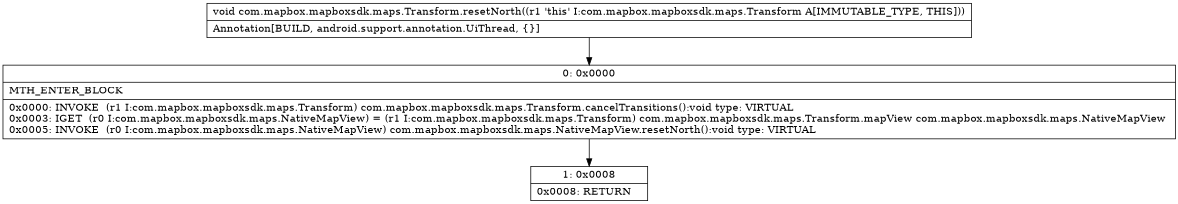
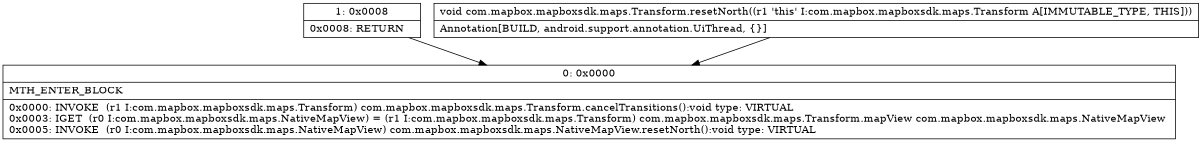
(589, 149) -> (444, 50)
